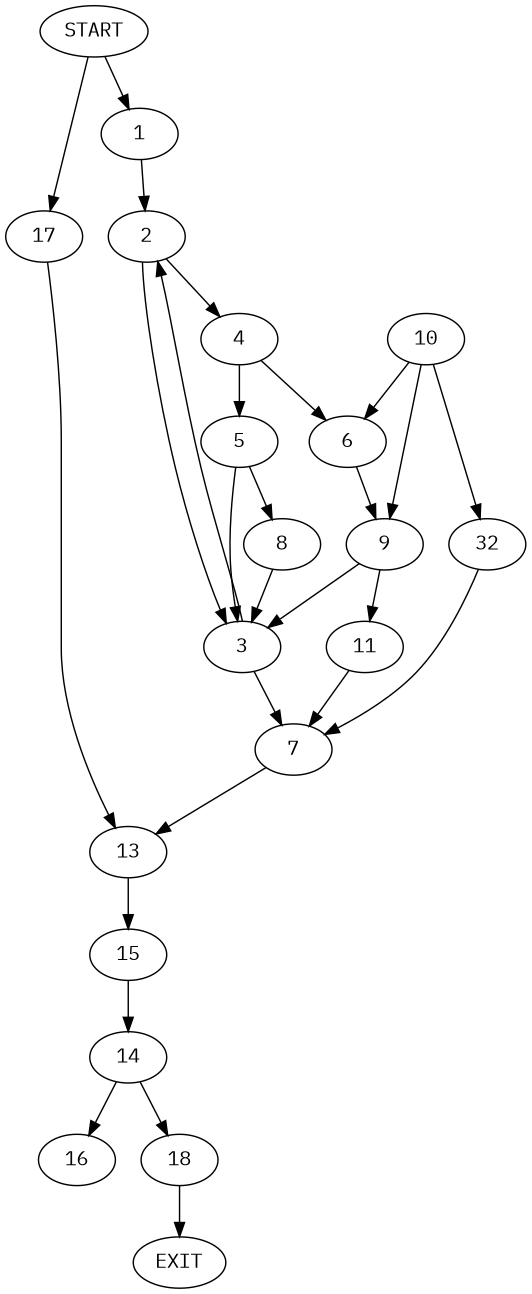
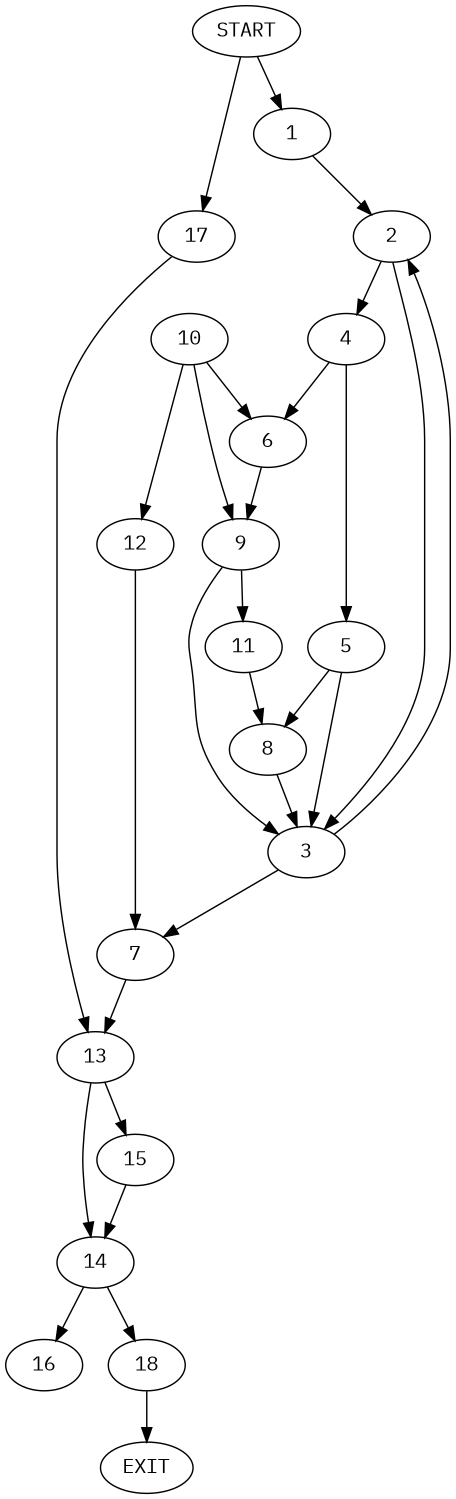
(487, 544) -> (135, 544)
(333, 692) -> (254, 691)
none -> (83, 1153)
